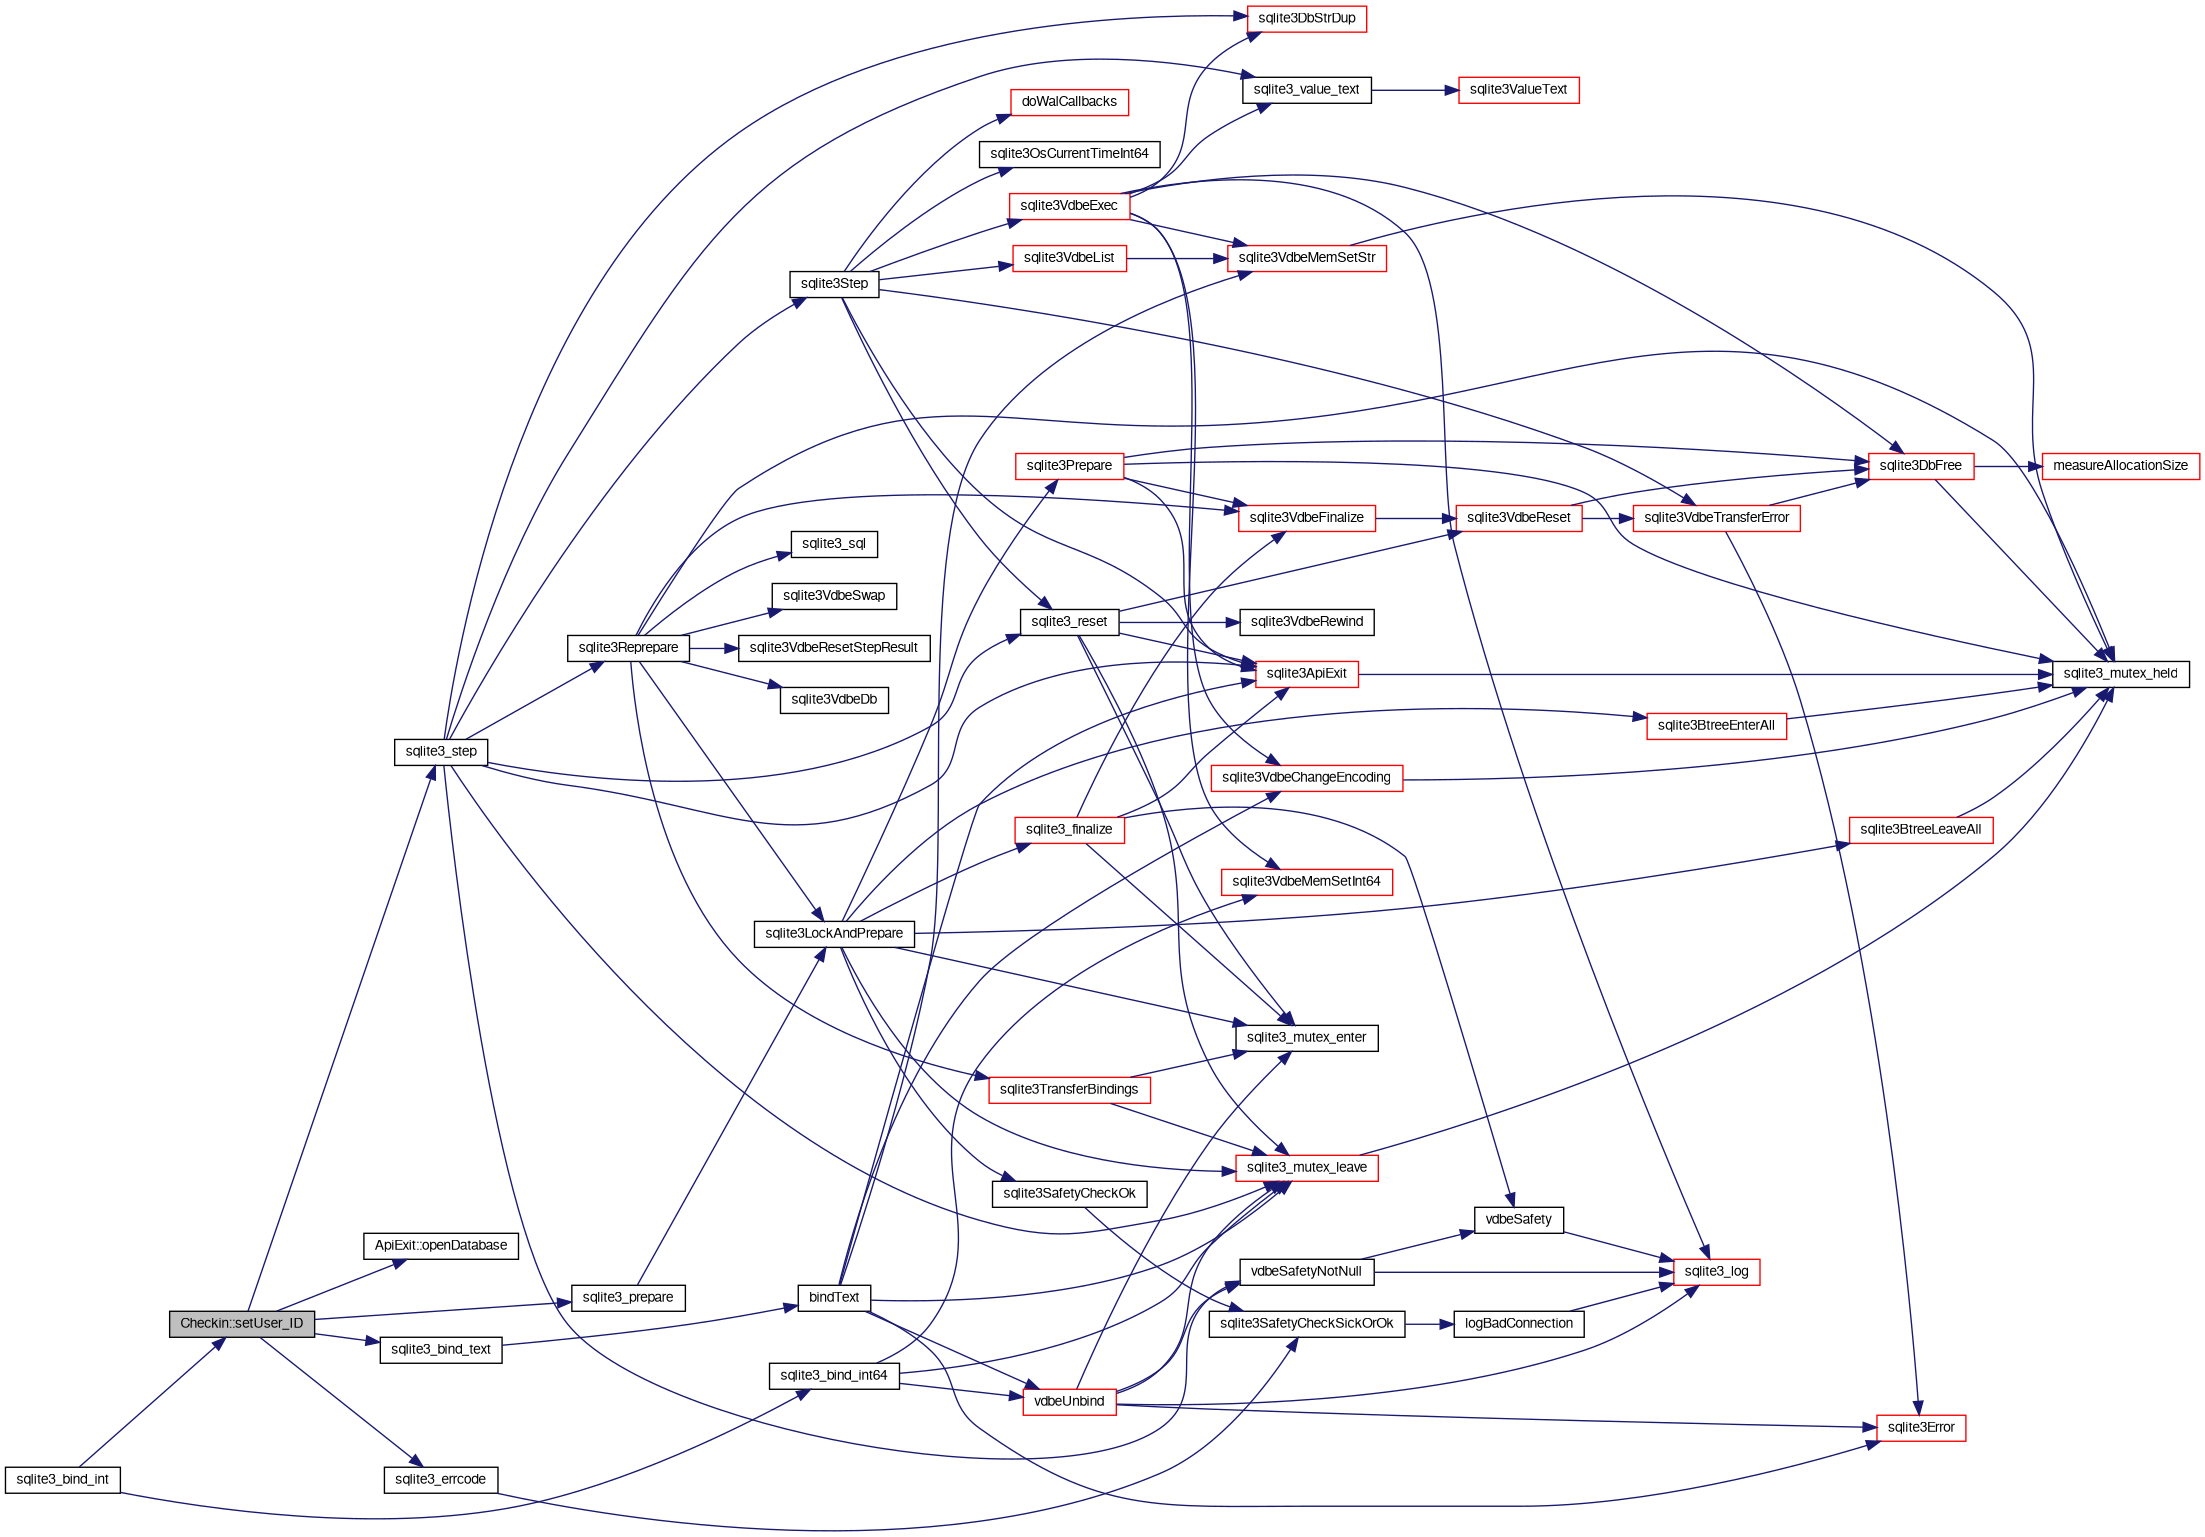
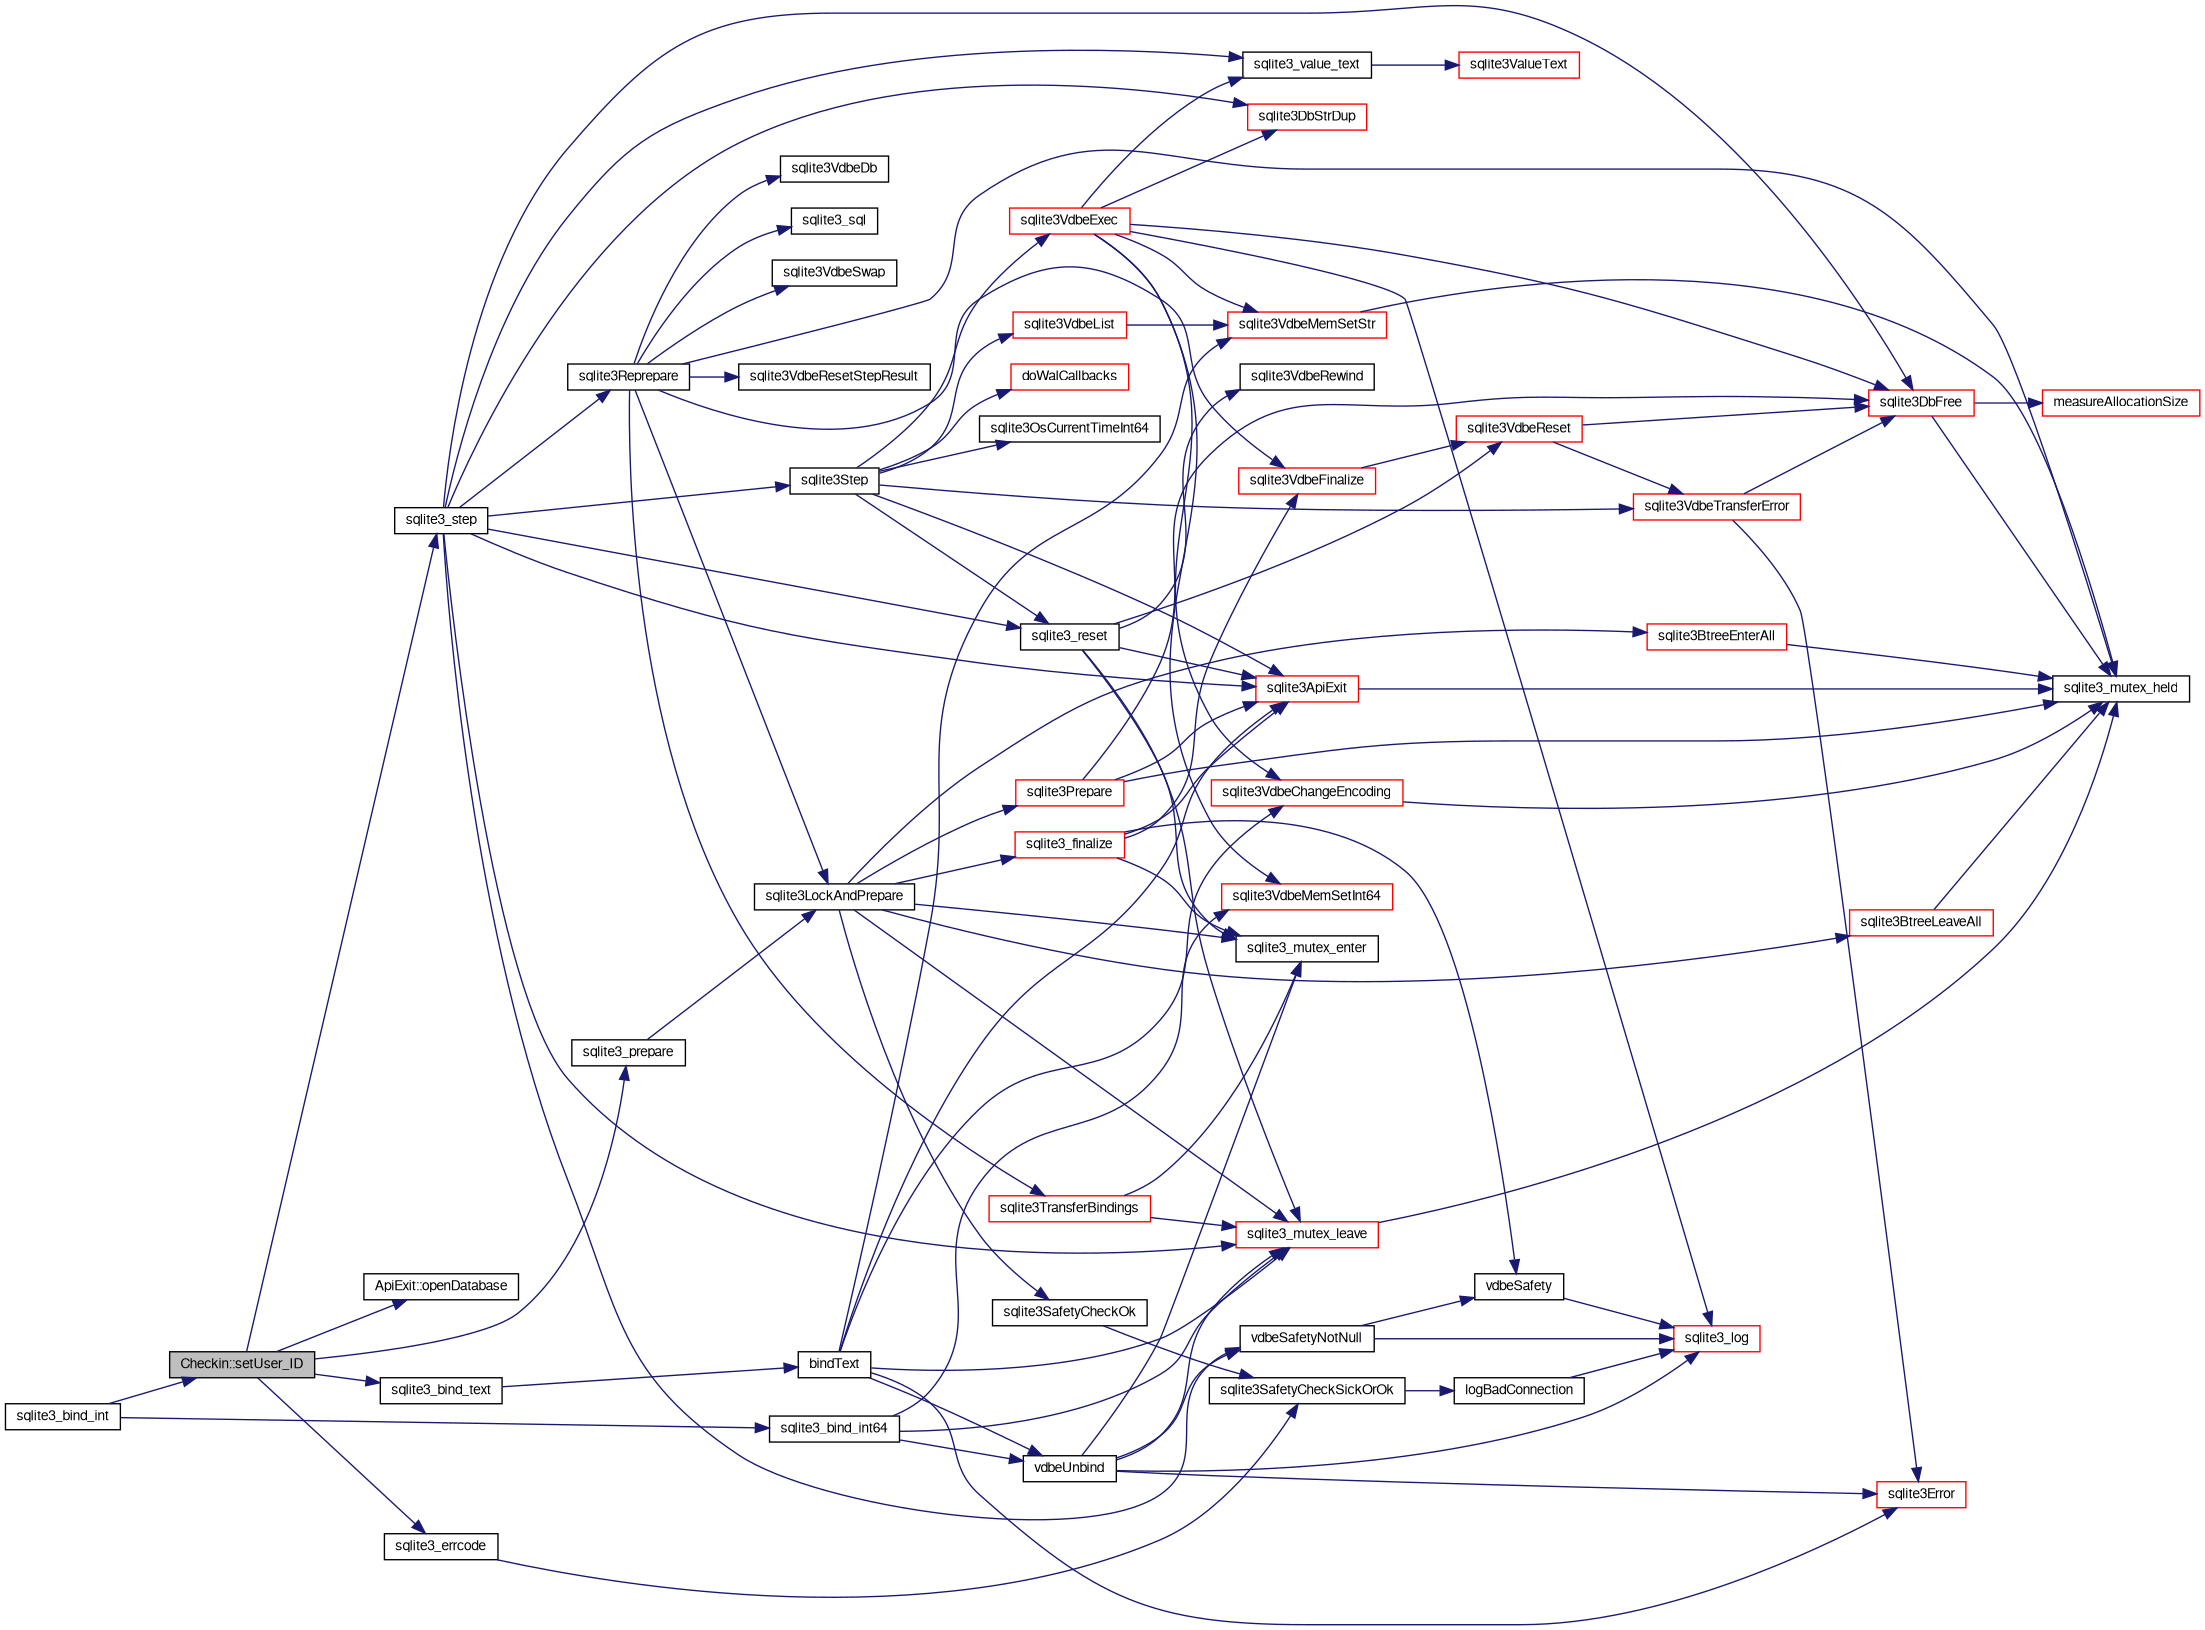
none -> (1100, 13)
(1179, 490) -> none
(1070, 1402) -> (1070, 1469)
